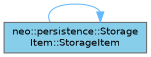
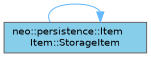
(75, 38) -> (75, 38)
